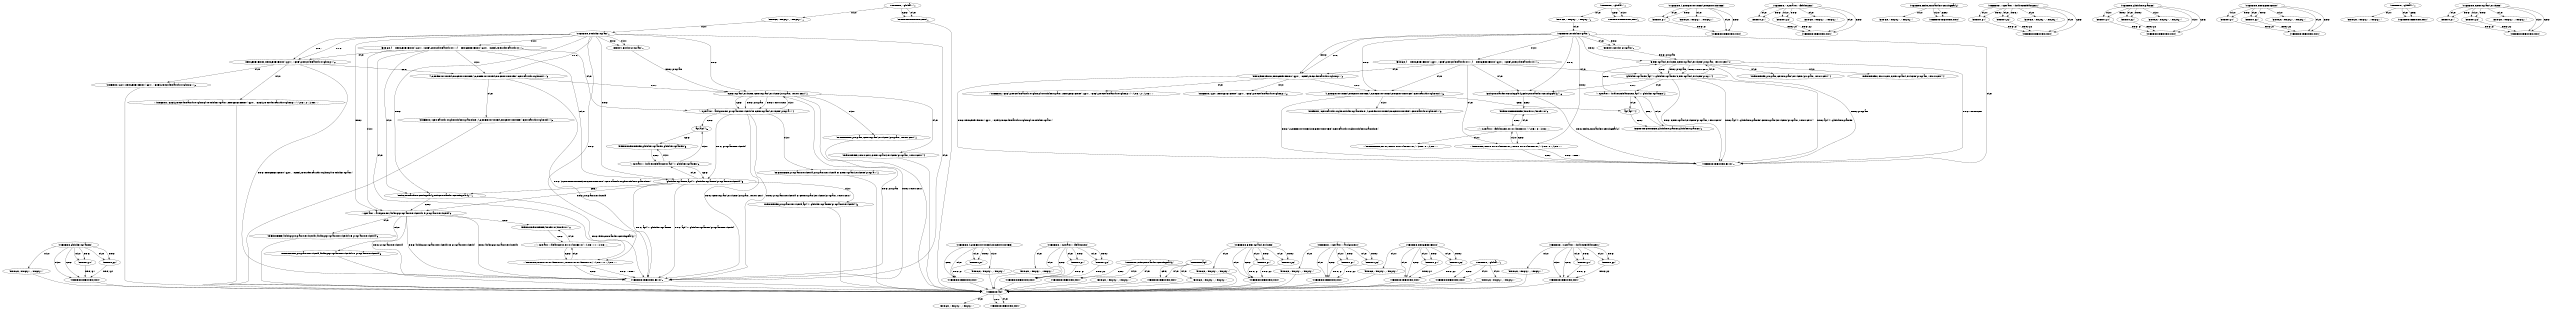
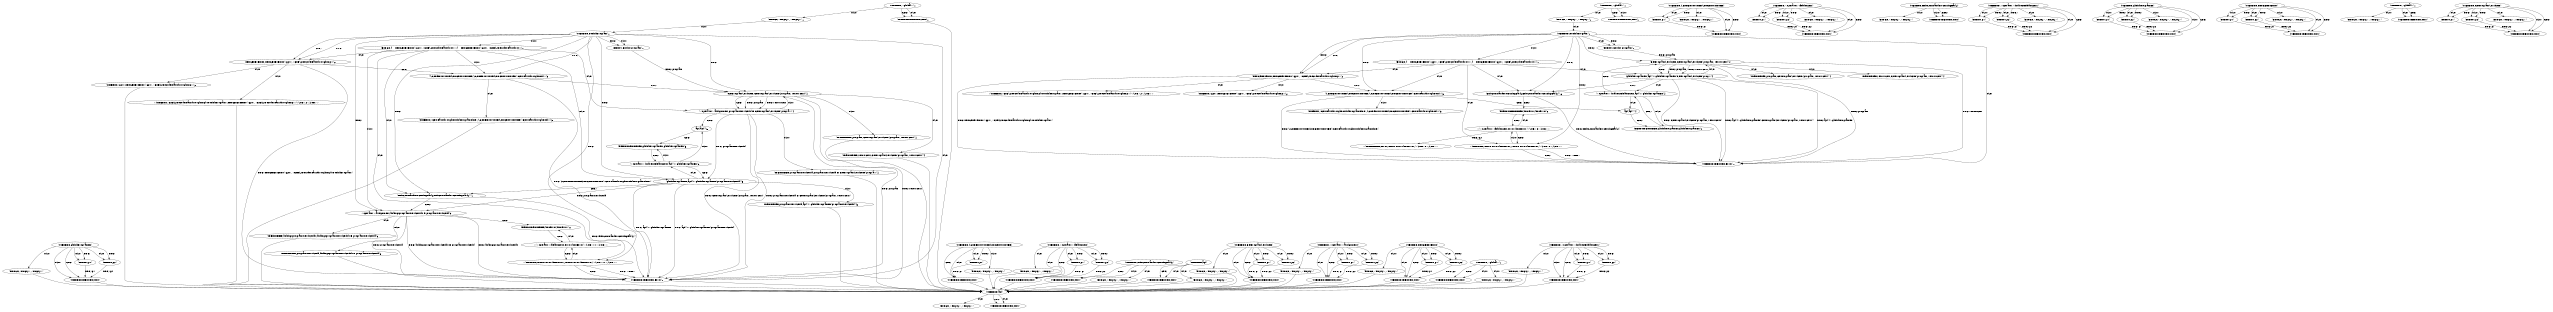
(1477, 138) -> (1477, 138)
